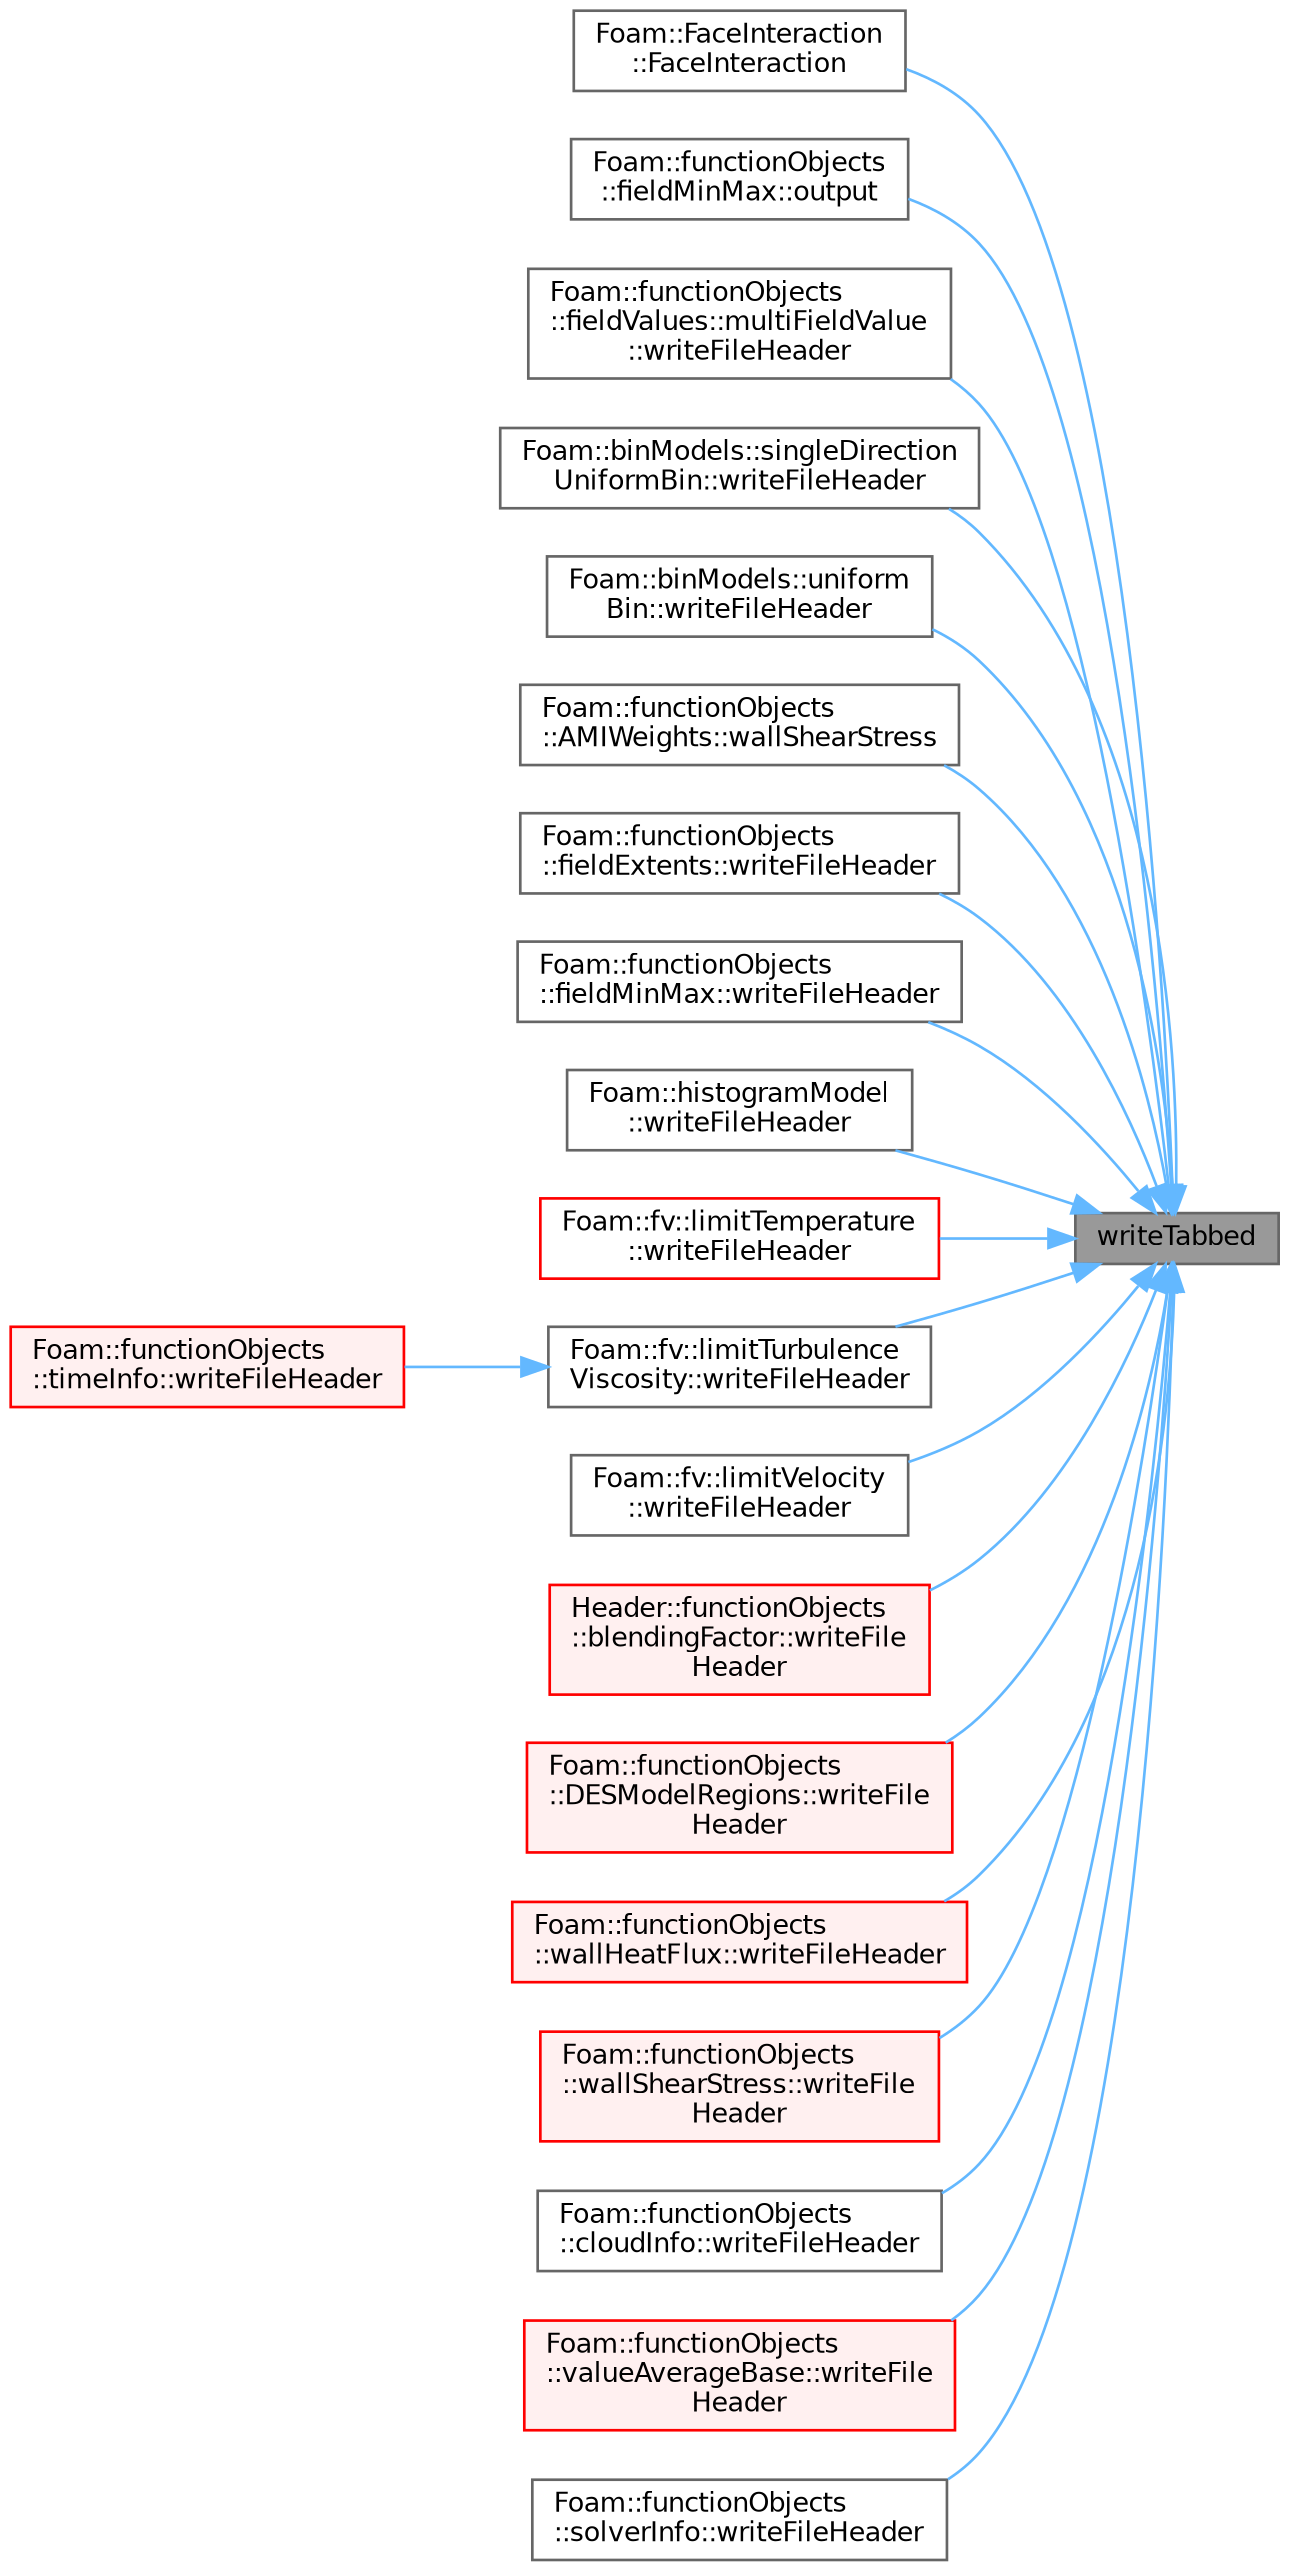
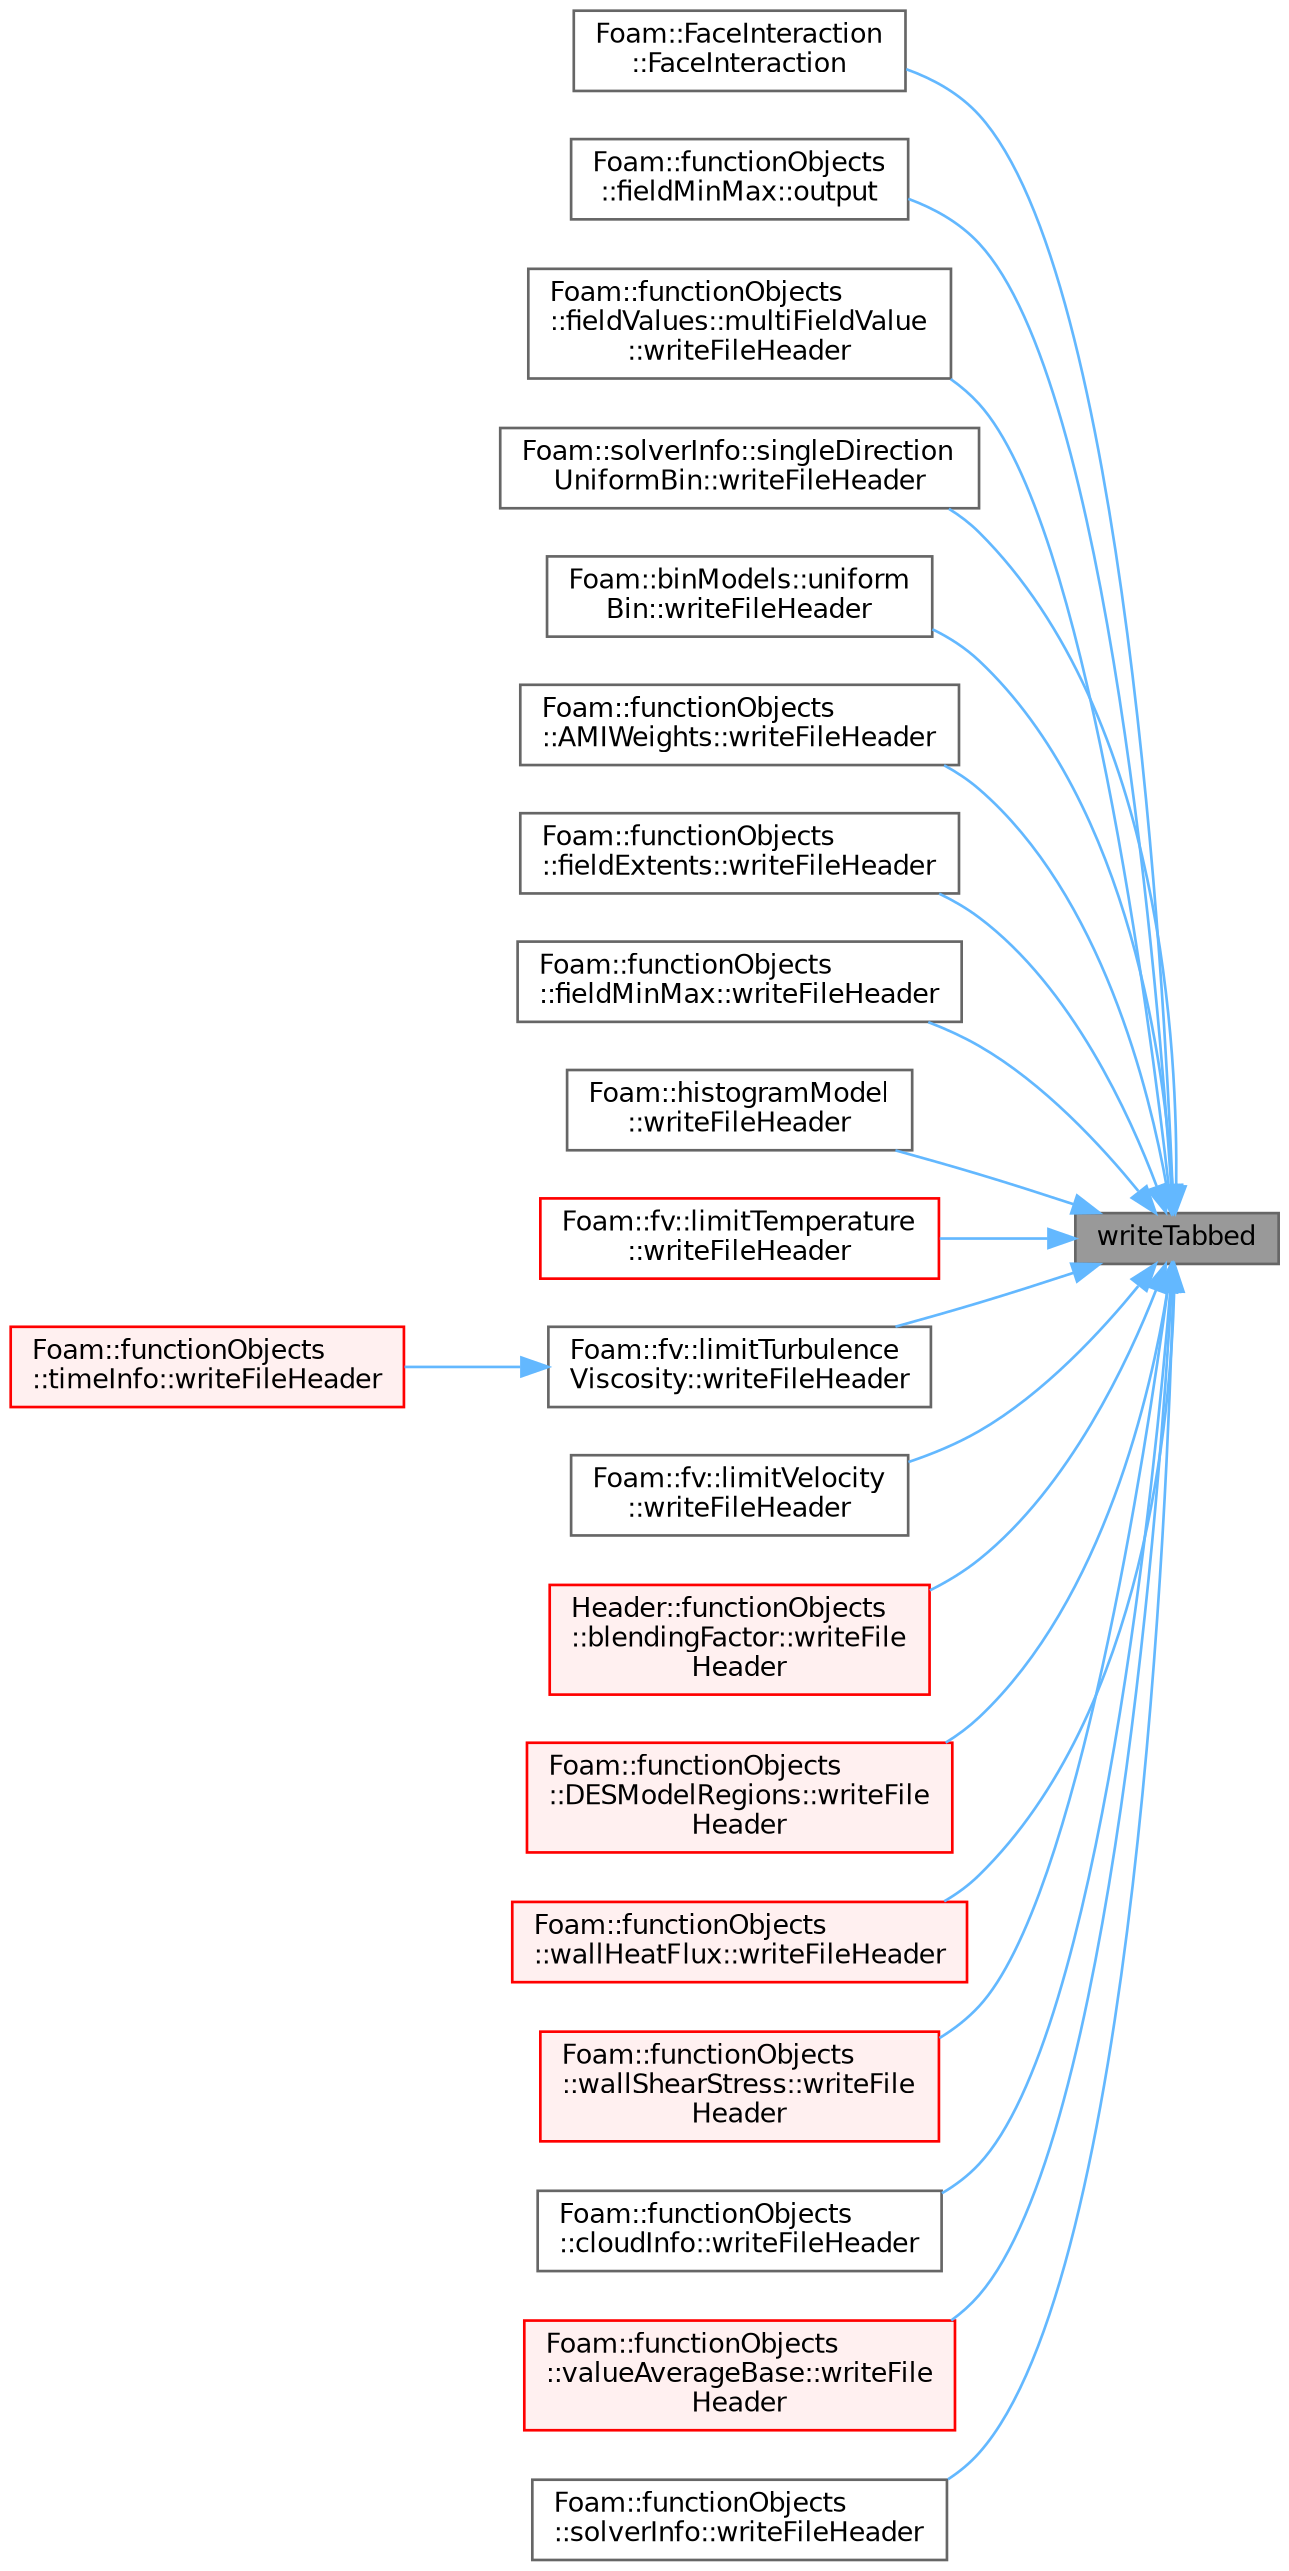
(740, 468) -> (740, 468)
(740, 725) -> (740, 725)
